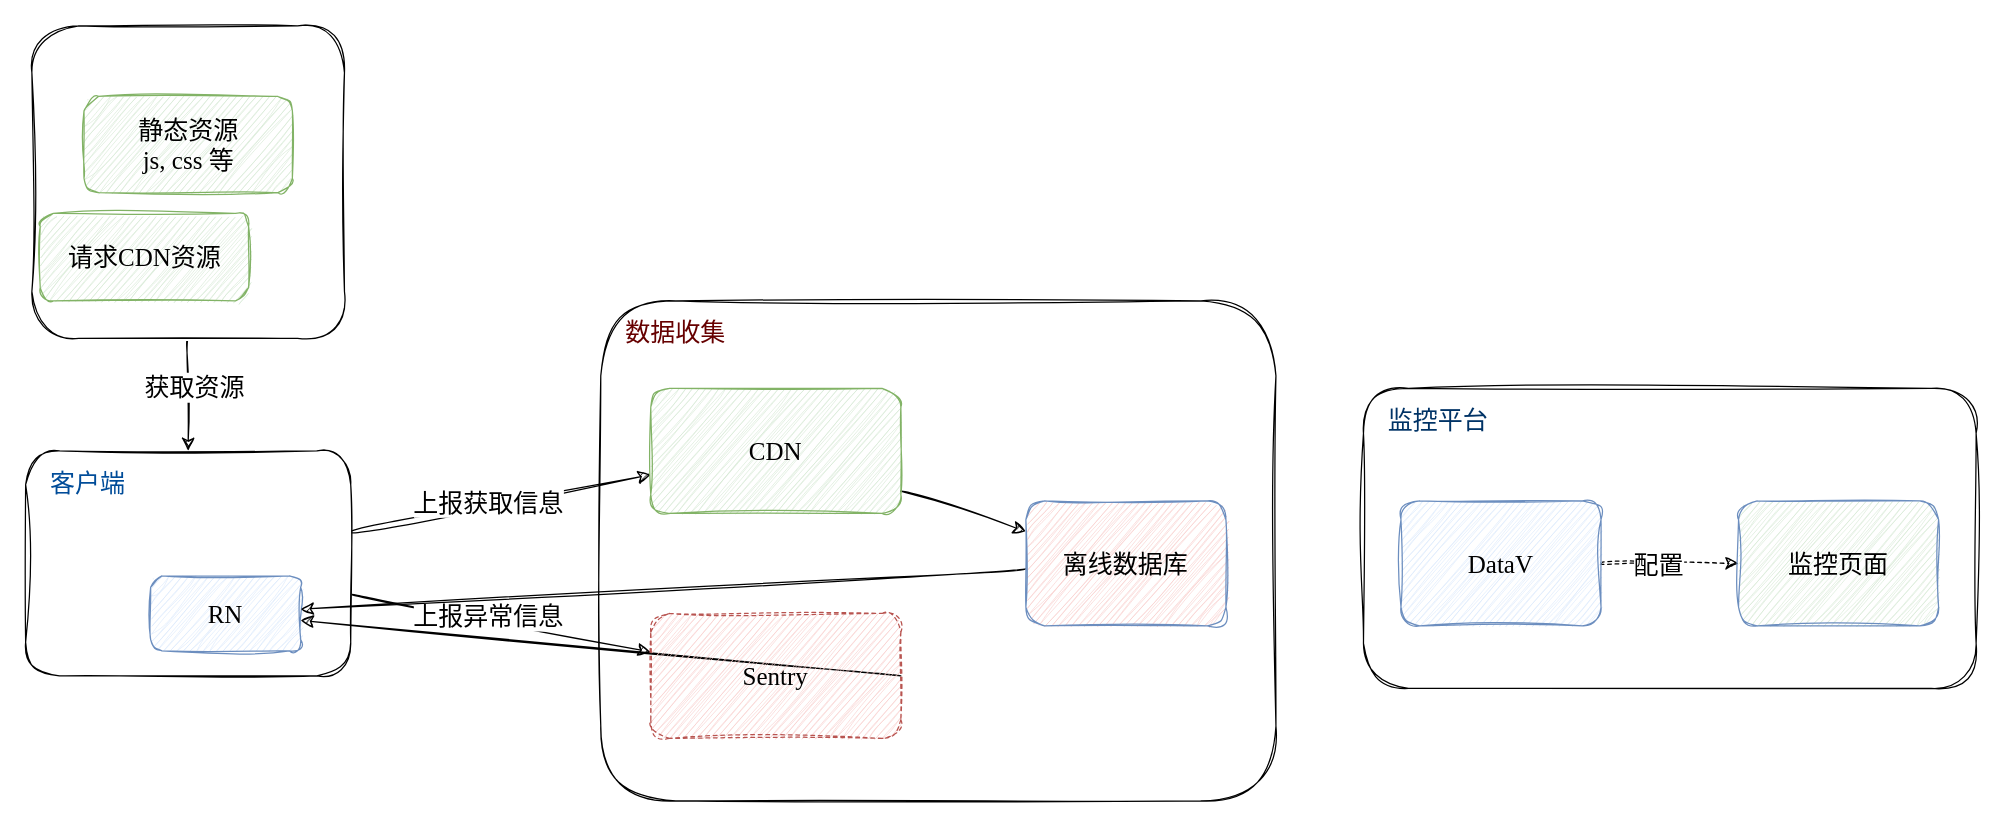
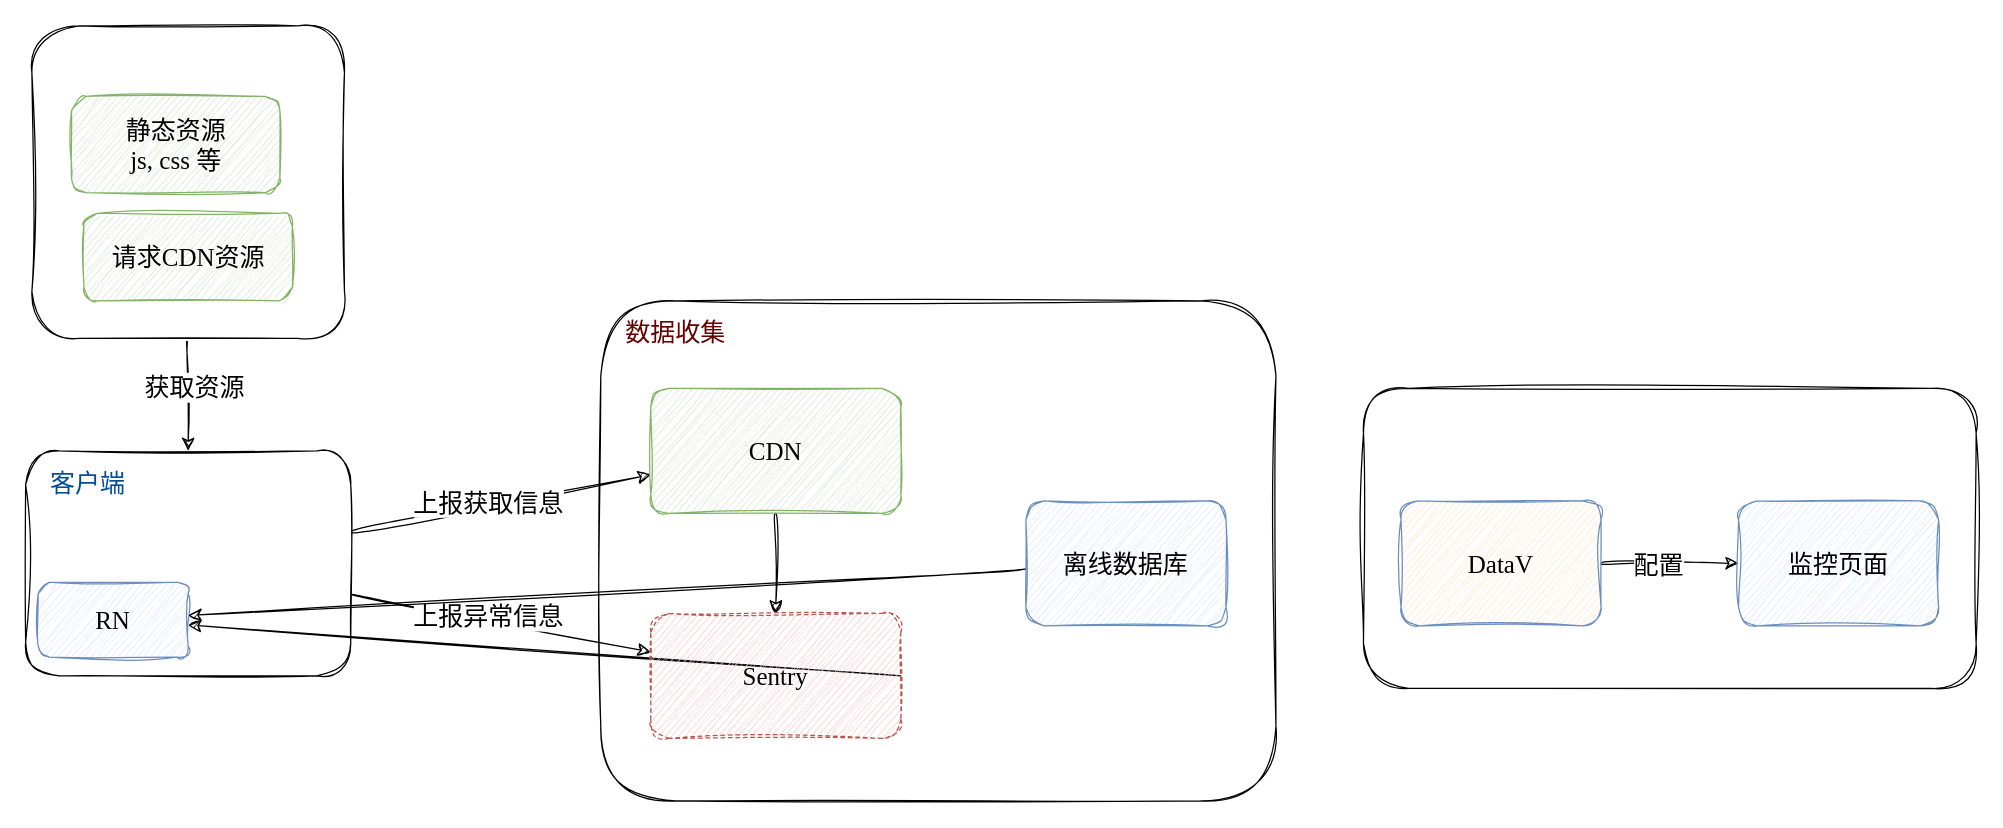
(188, 144) -> (176, 144)
(144, 257) -> (188, 257)
(1438, 419) -> none
(960, 510) -> (776, 560)
(1126, 563) -> (1126, 563)
(1501, 563) -> (1501, 563)
(1707, 563) -> (1707, 563)
(1838, 563) -> (1838, 563)
(226, 613) -> (113, 619)
